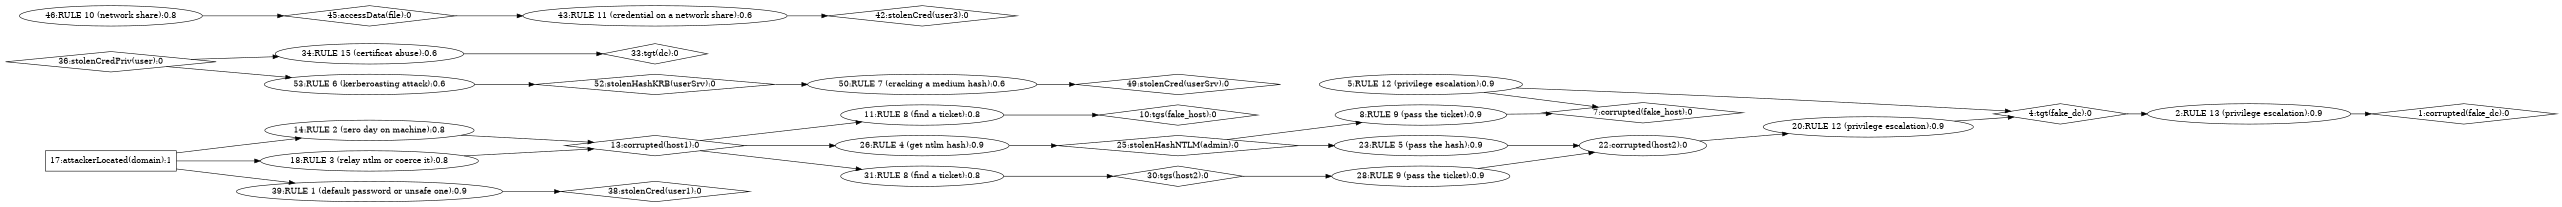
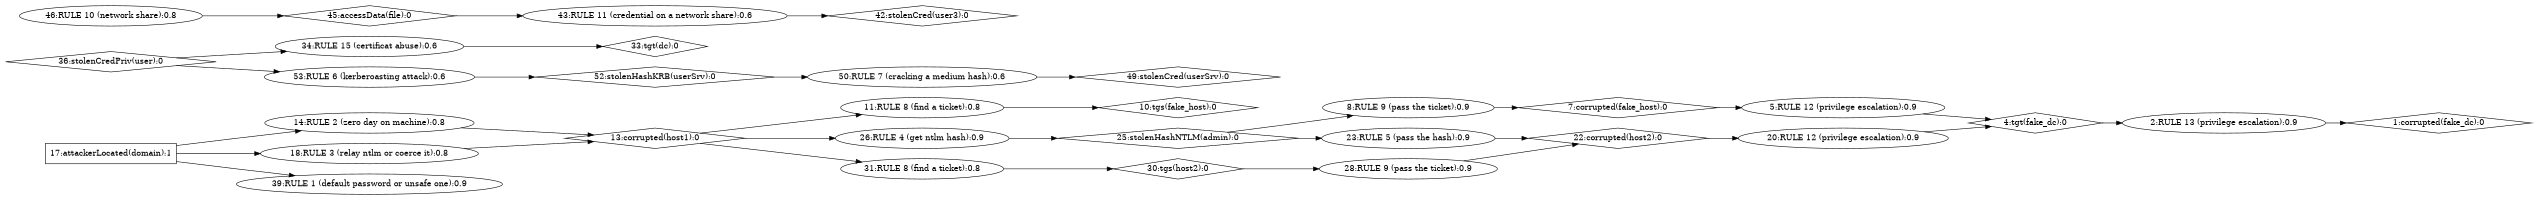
(1538, 99) -> (1727, 108)
(1643, 146) -> (1618, 138)
(655, 192) -> none
